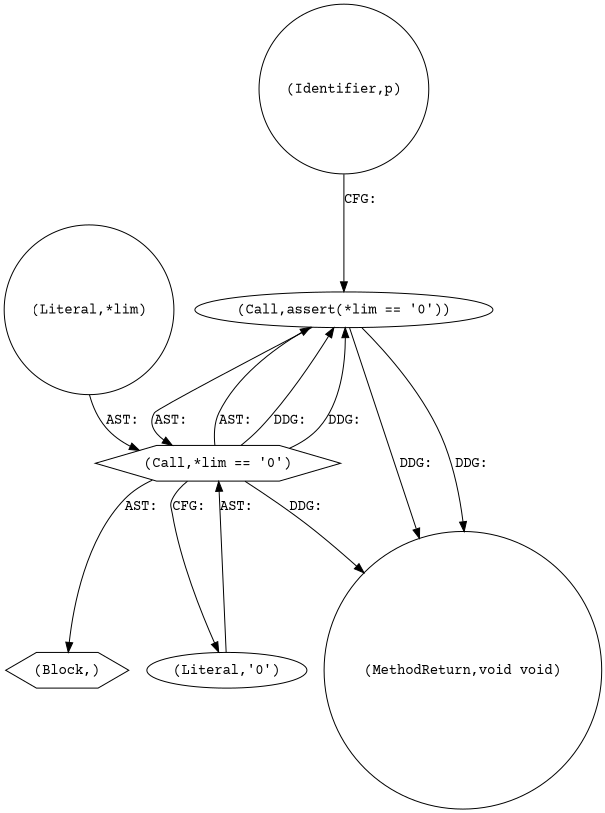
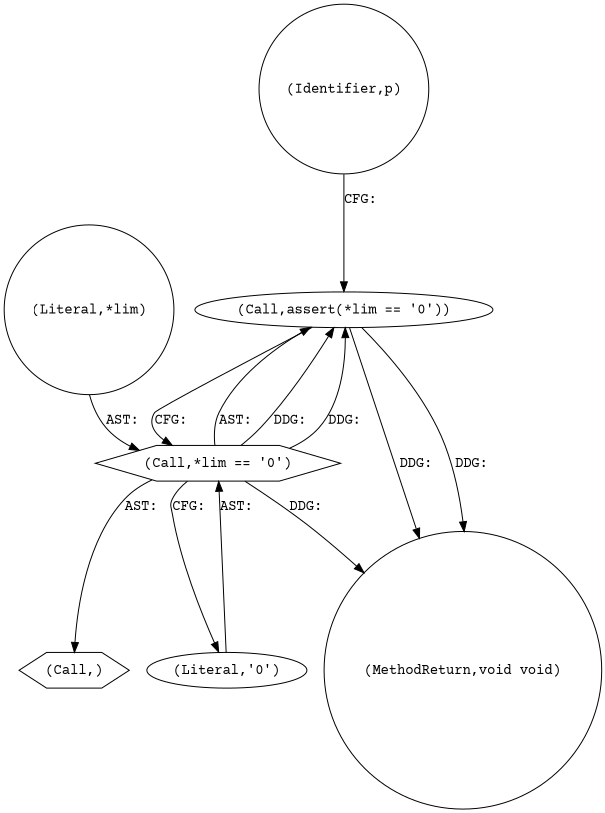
(175, 420) -> (175, 420)
(67, 670) -> (74, 670)
